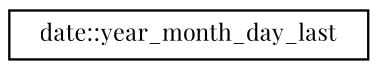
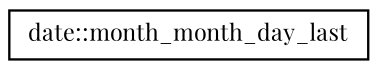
(189, 35) -> (189, 35)
